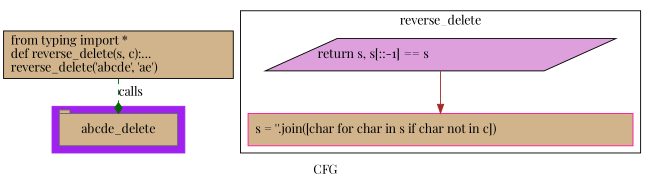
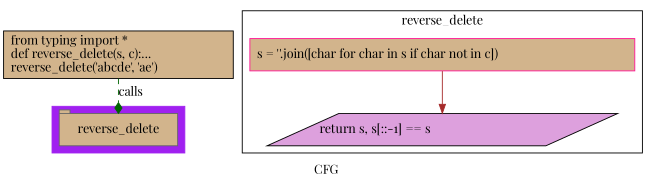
(441, 88) -> (442, 88)
(118, 130) -> (118, 130)
